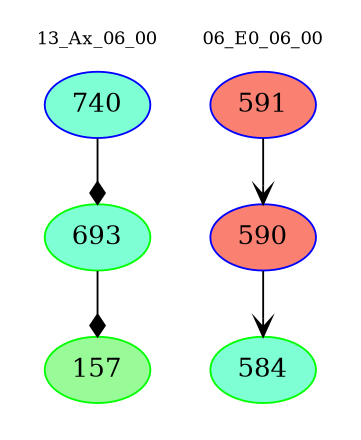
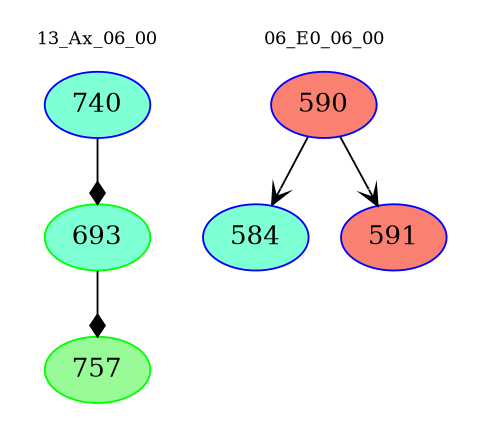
(263, 162) -> (354, 163)
(98, 370) -> (98, 370)
(263, 370) -> (256, 237)
